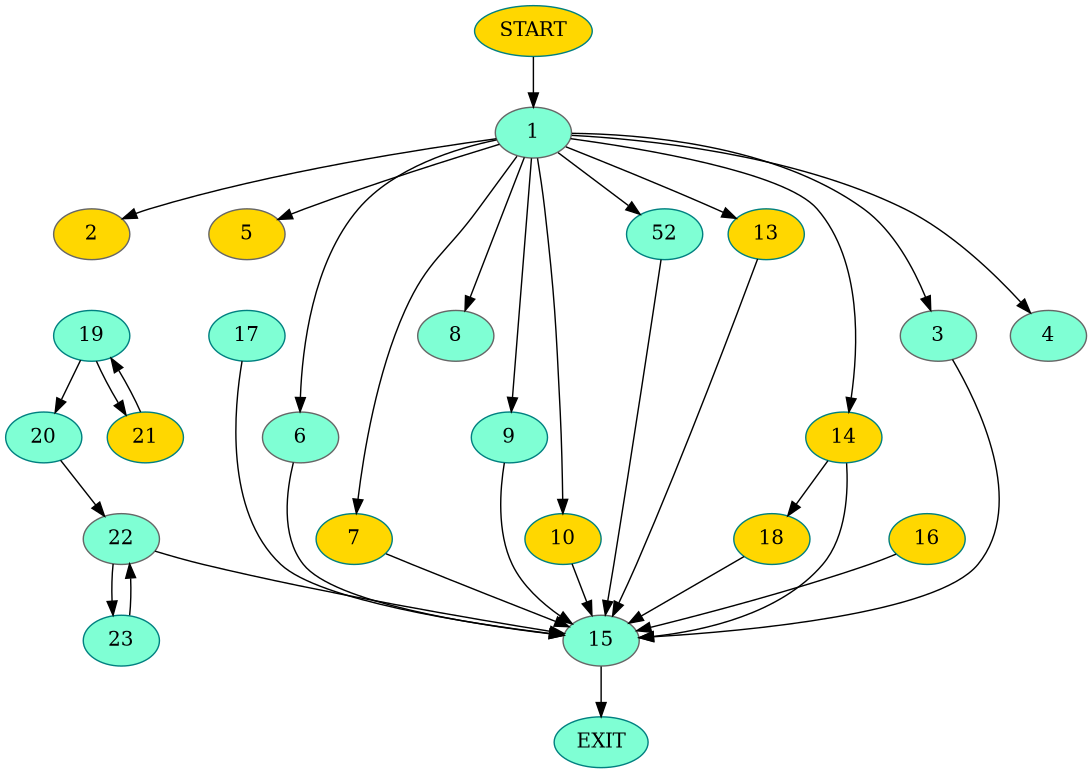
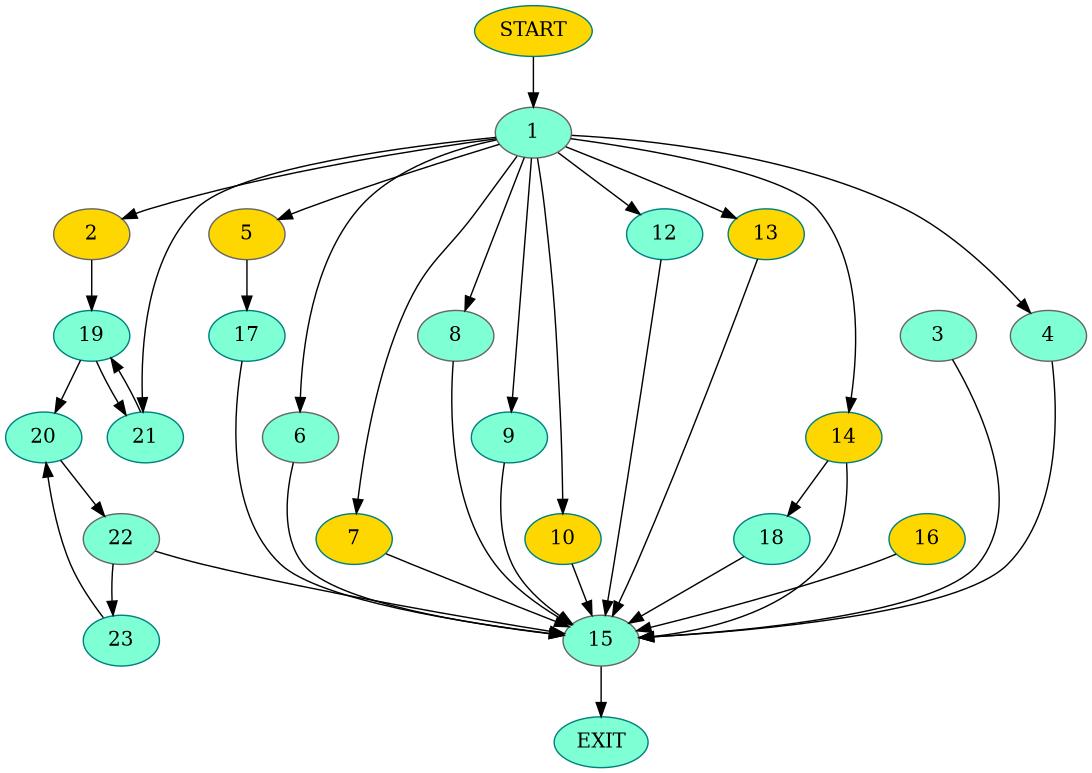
(833, 190) -> (199, 207)
(665, 234) -> (665, 234)
none -> (92, 278)
none -> (247, 278)
(145, 437) -> (145, 437)
none -> (467, 507)
(772, 539) -> (772, 539)
none -> (954, 592)
(131, 597) -> (66, 552)
